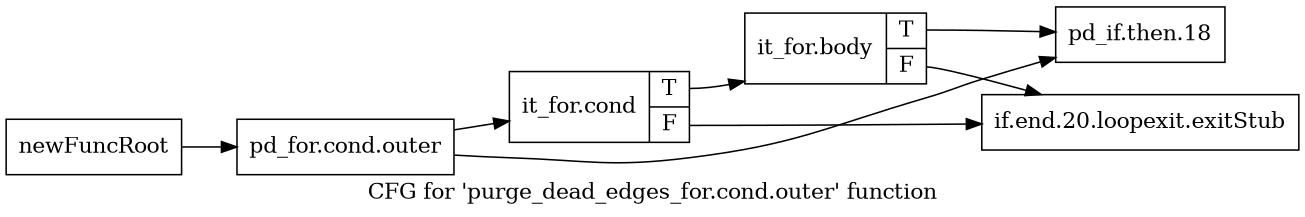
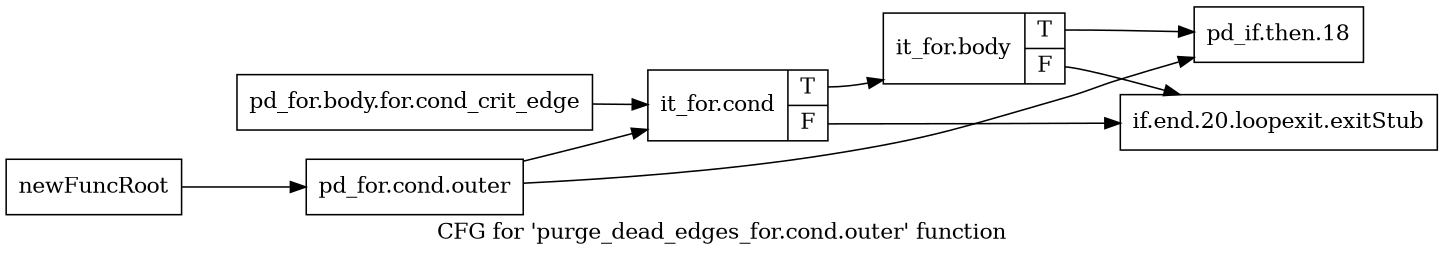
none -> (415, 102)
